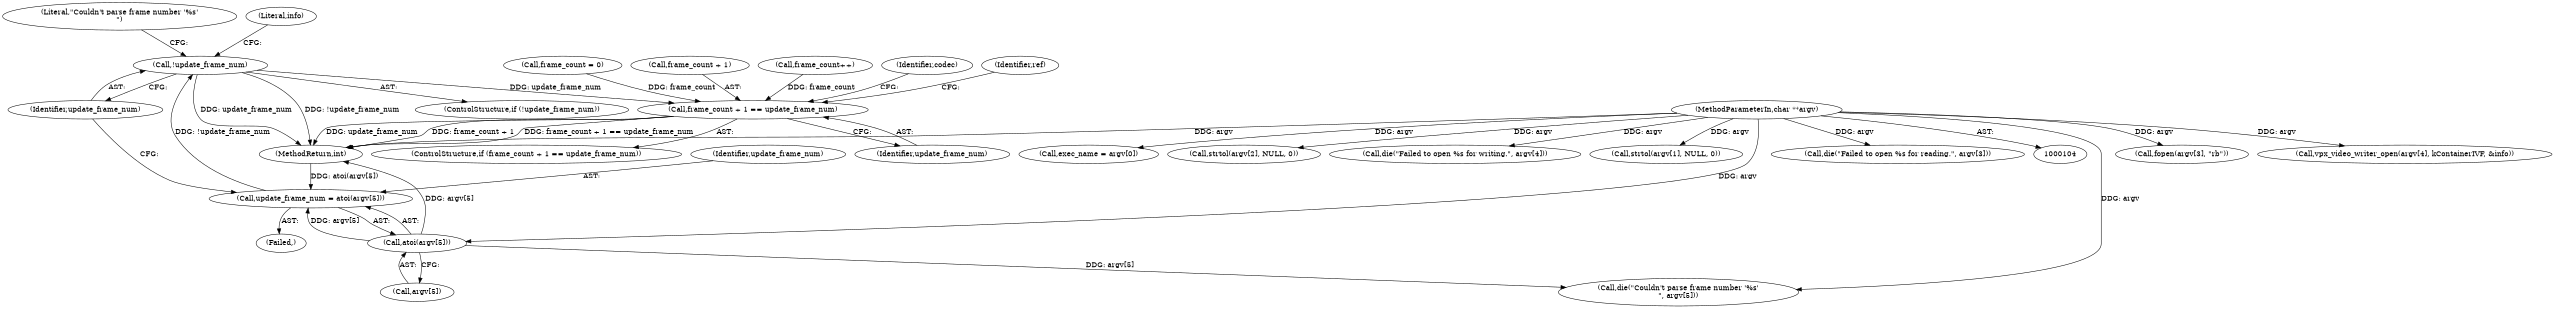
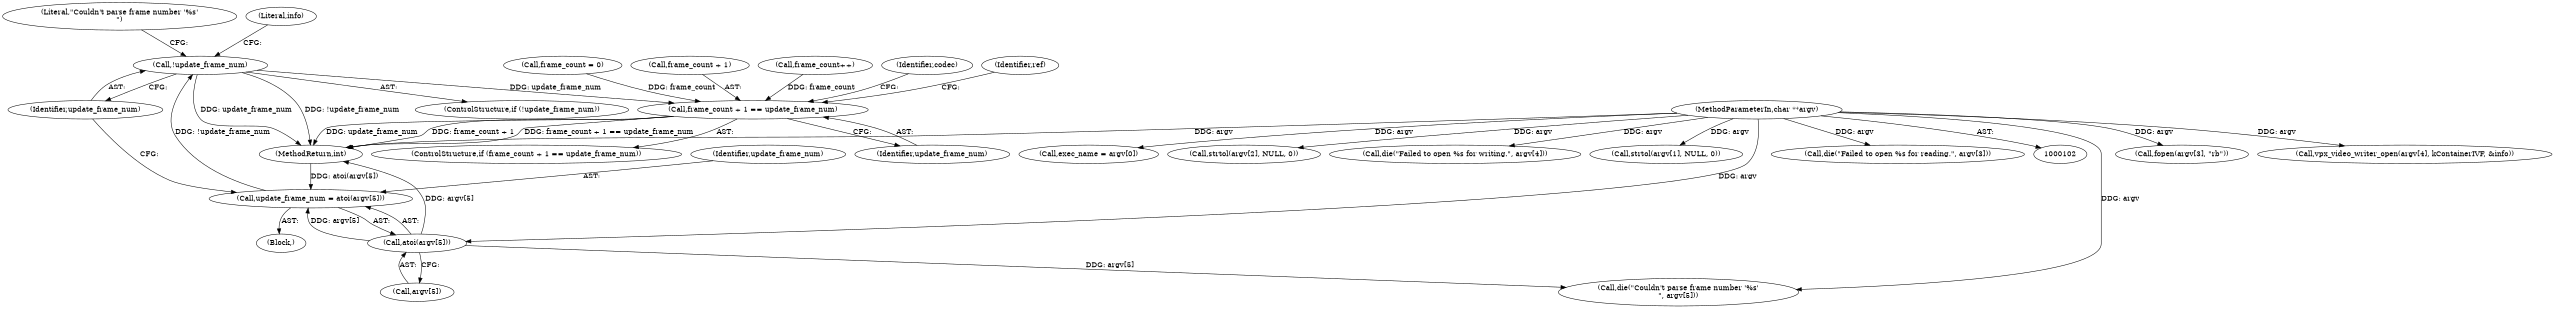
(2060, 154) -> (2060, 154)
(281, 243) -> (281, 243)
